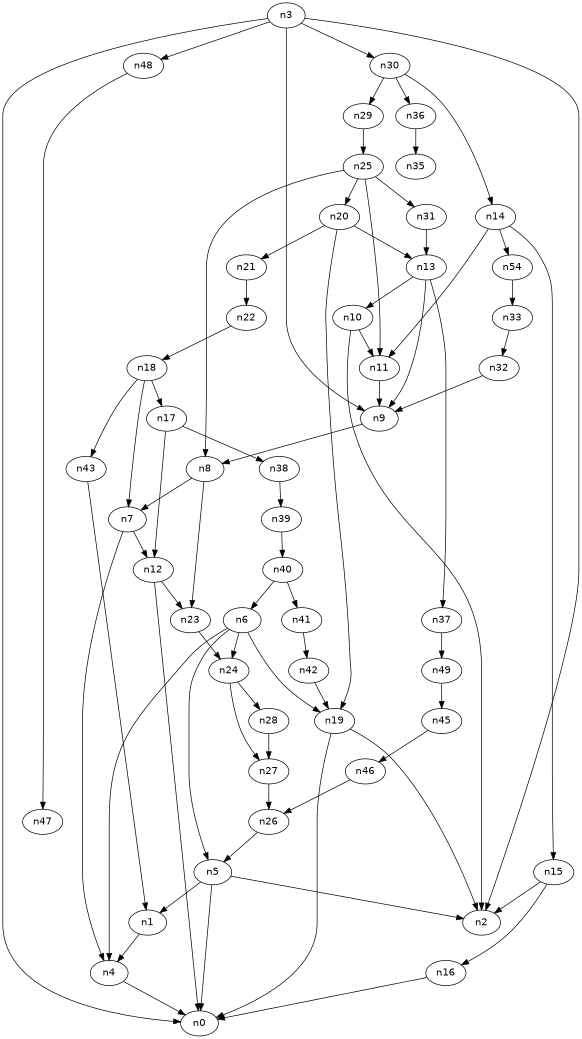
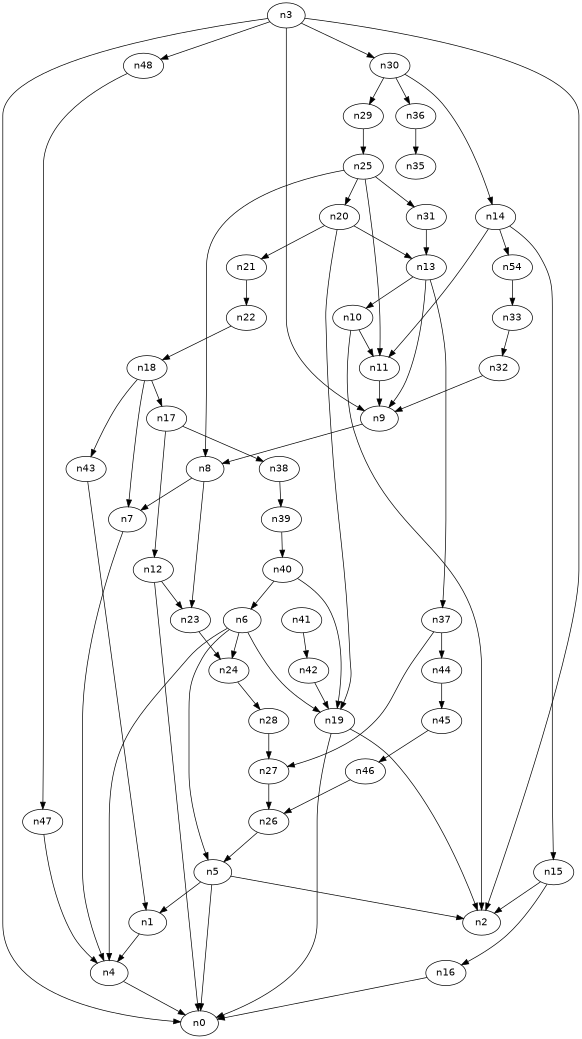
(139, 541) -> none
(291, 592) -> (338, 632)
(442, 671) -> (442, 671)
(237, 721) -> (380, 716)
none -> (58, 901)
